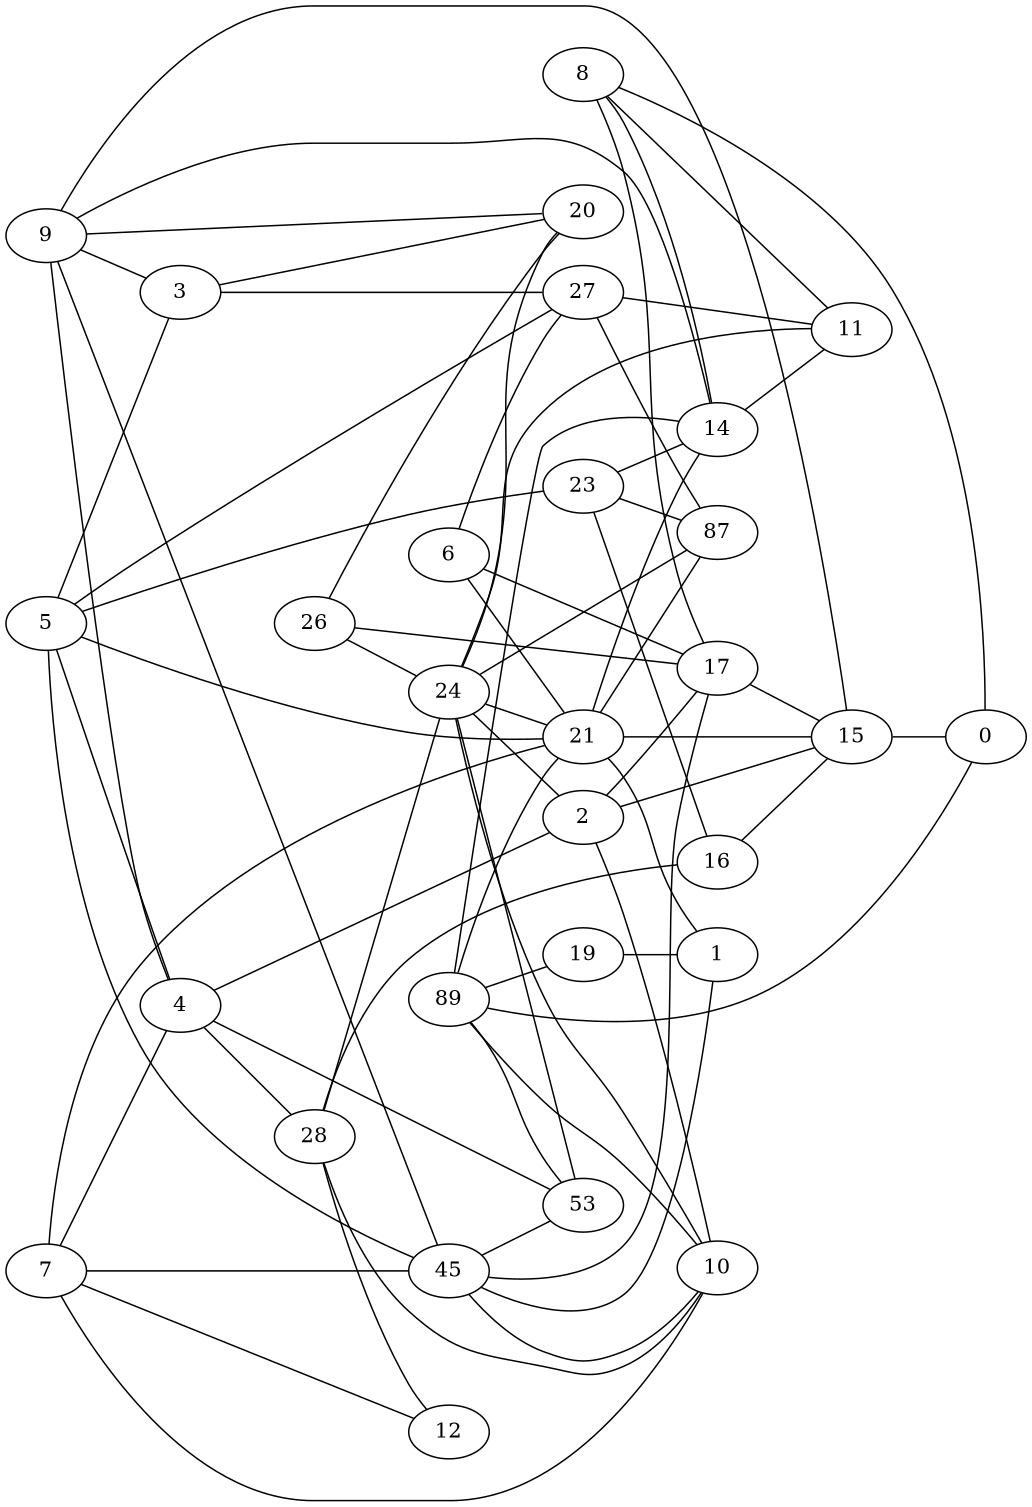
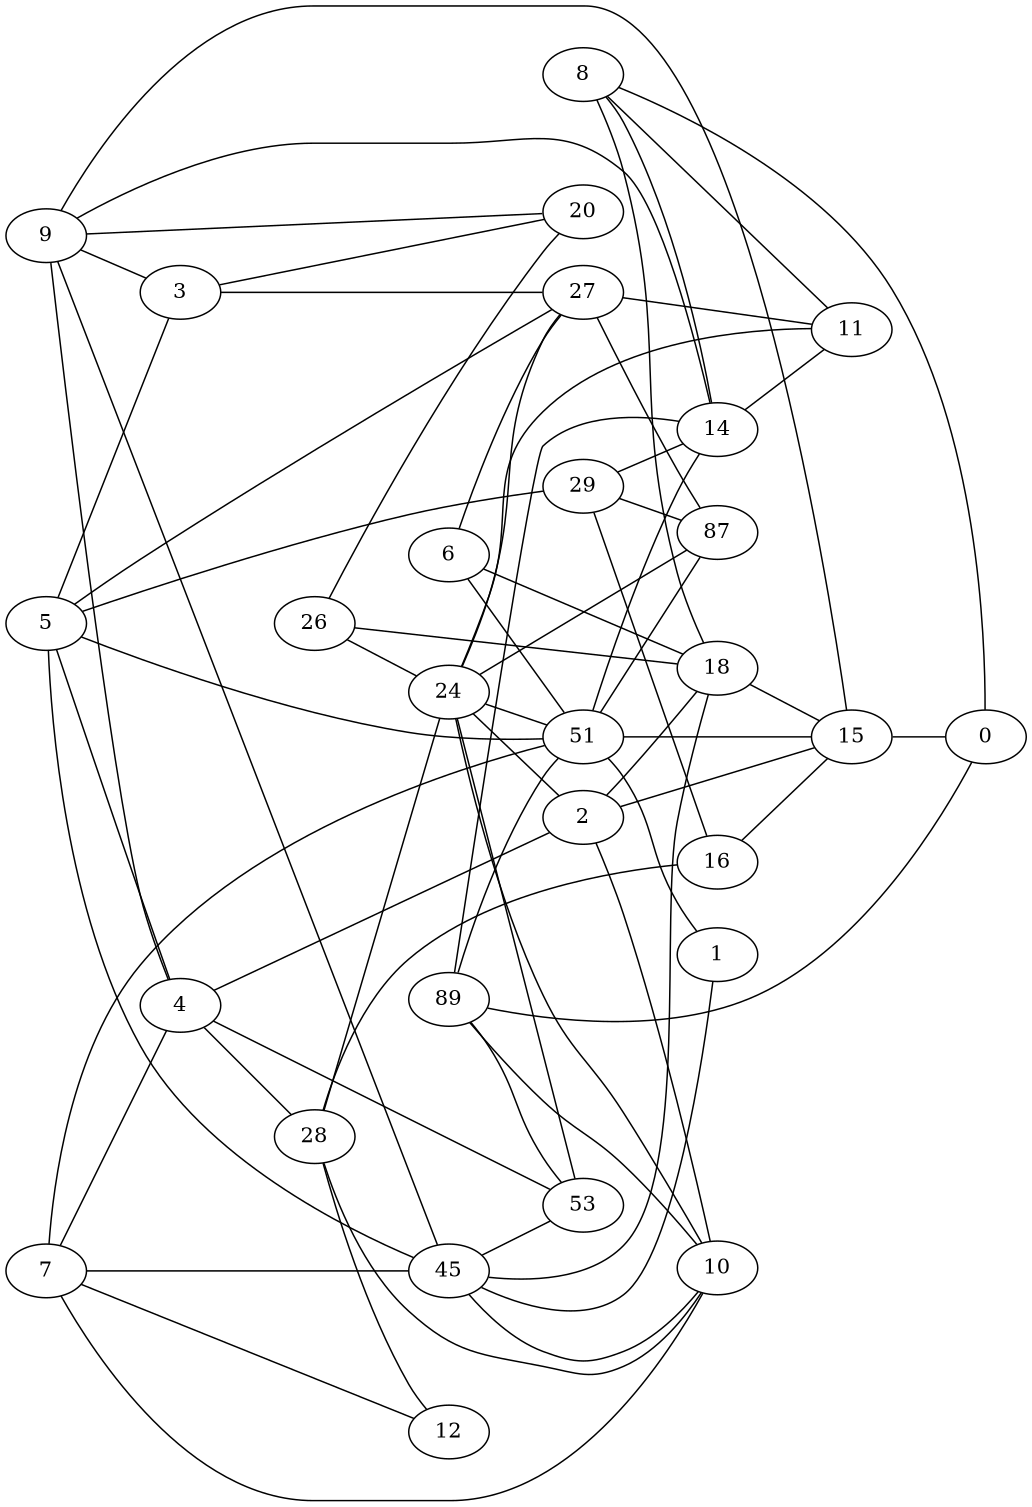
(506, 447) -> (514, 434)
(583, 486) -> (583, 486)
(717, 668) -> (717, 668)
(583, 737) -> (583, 737)
(583, 955) -> none
